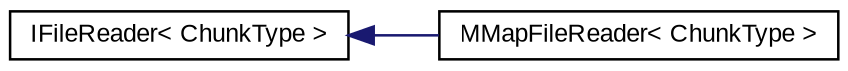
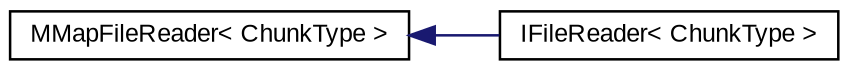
(407, 35) -> (467, 35)
